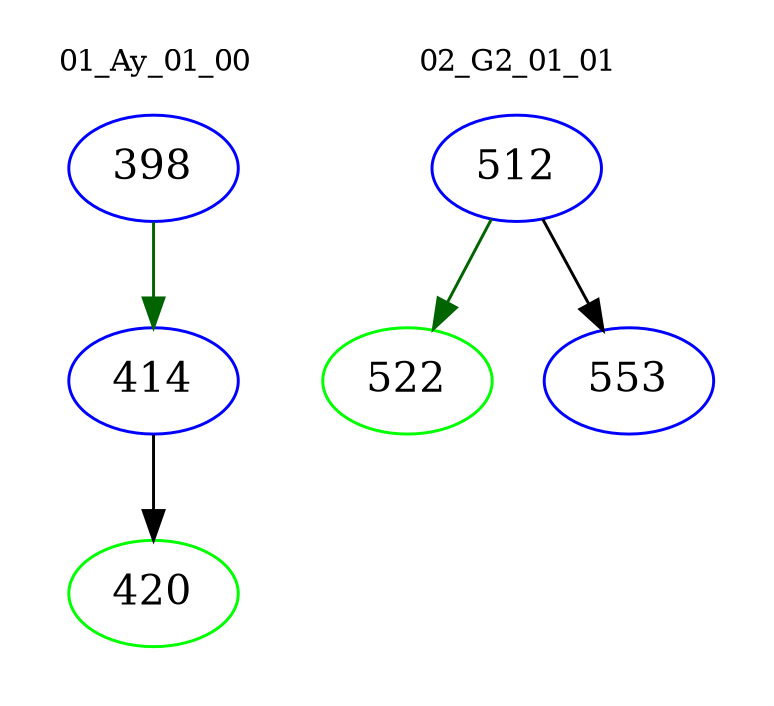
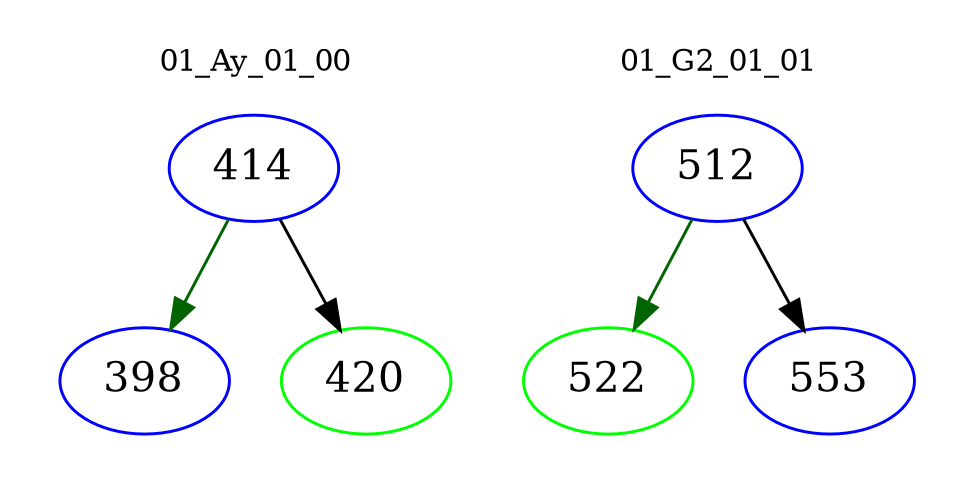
(518, 63) -> (719, 63)
(154, 260) -> (207, 261)
